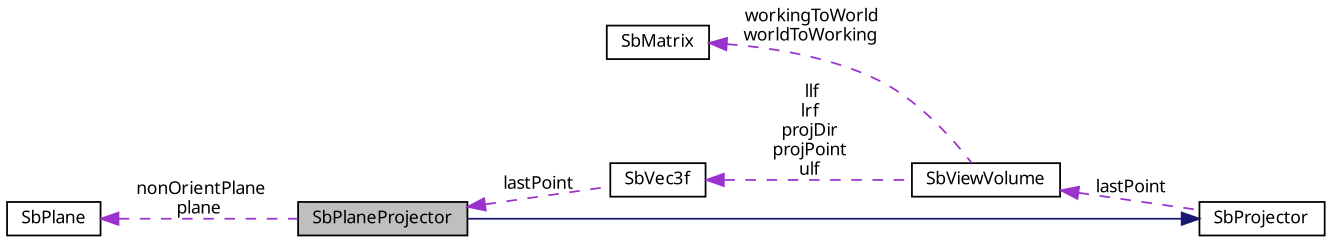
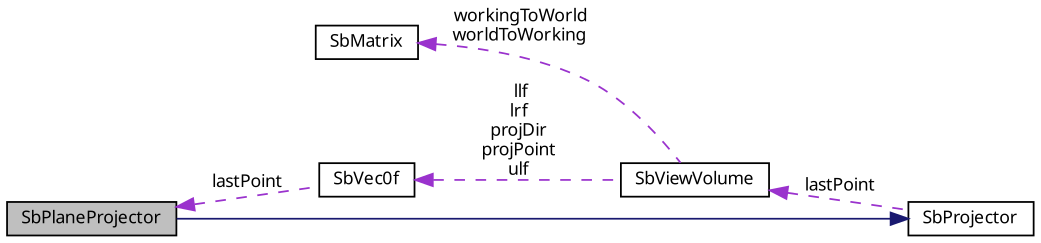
(658, 180) -> (367, 180)
(54, 219) -> none
